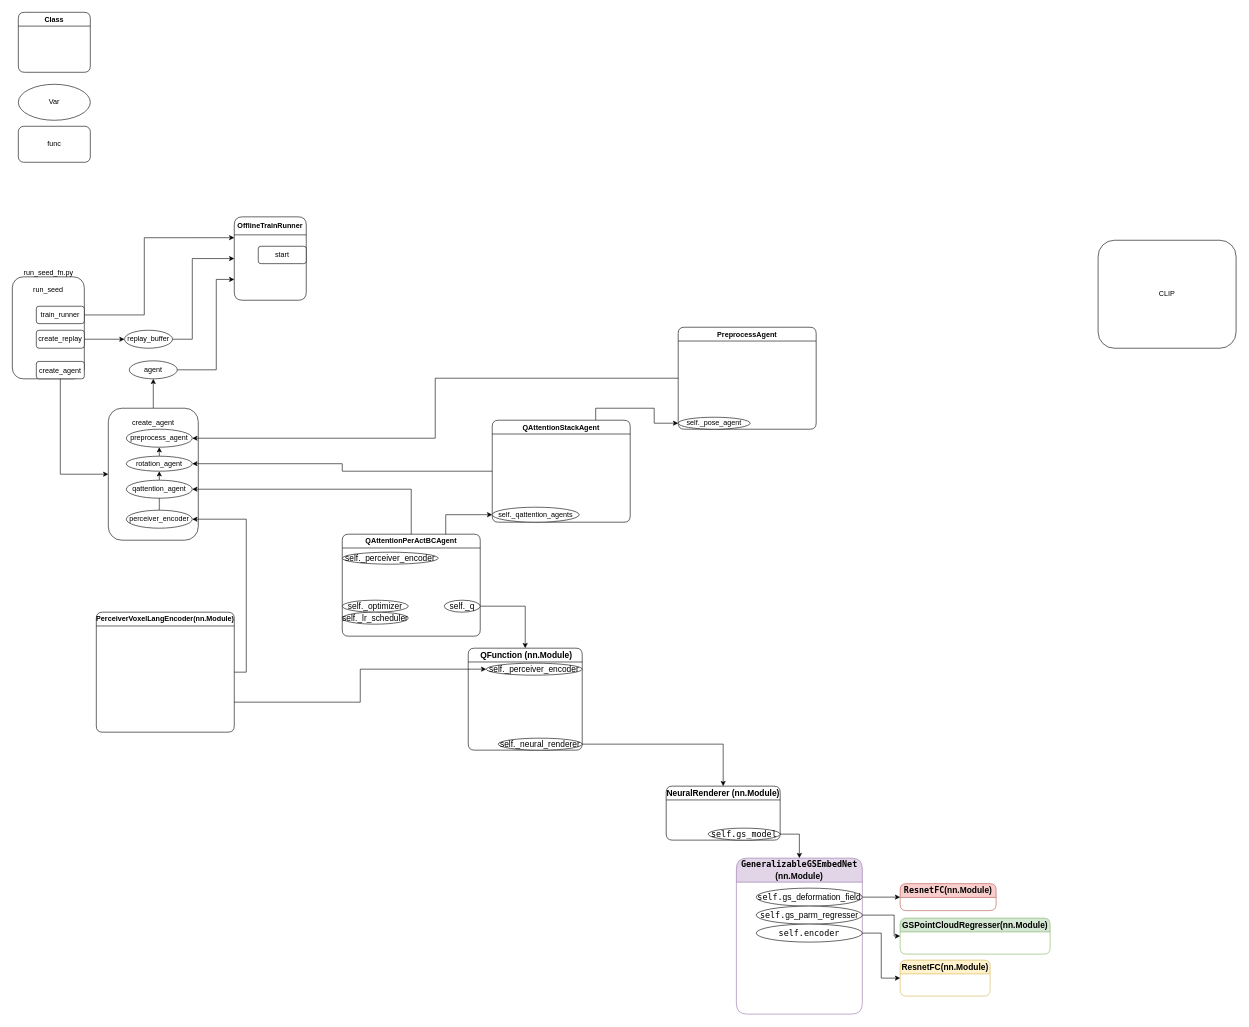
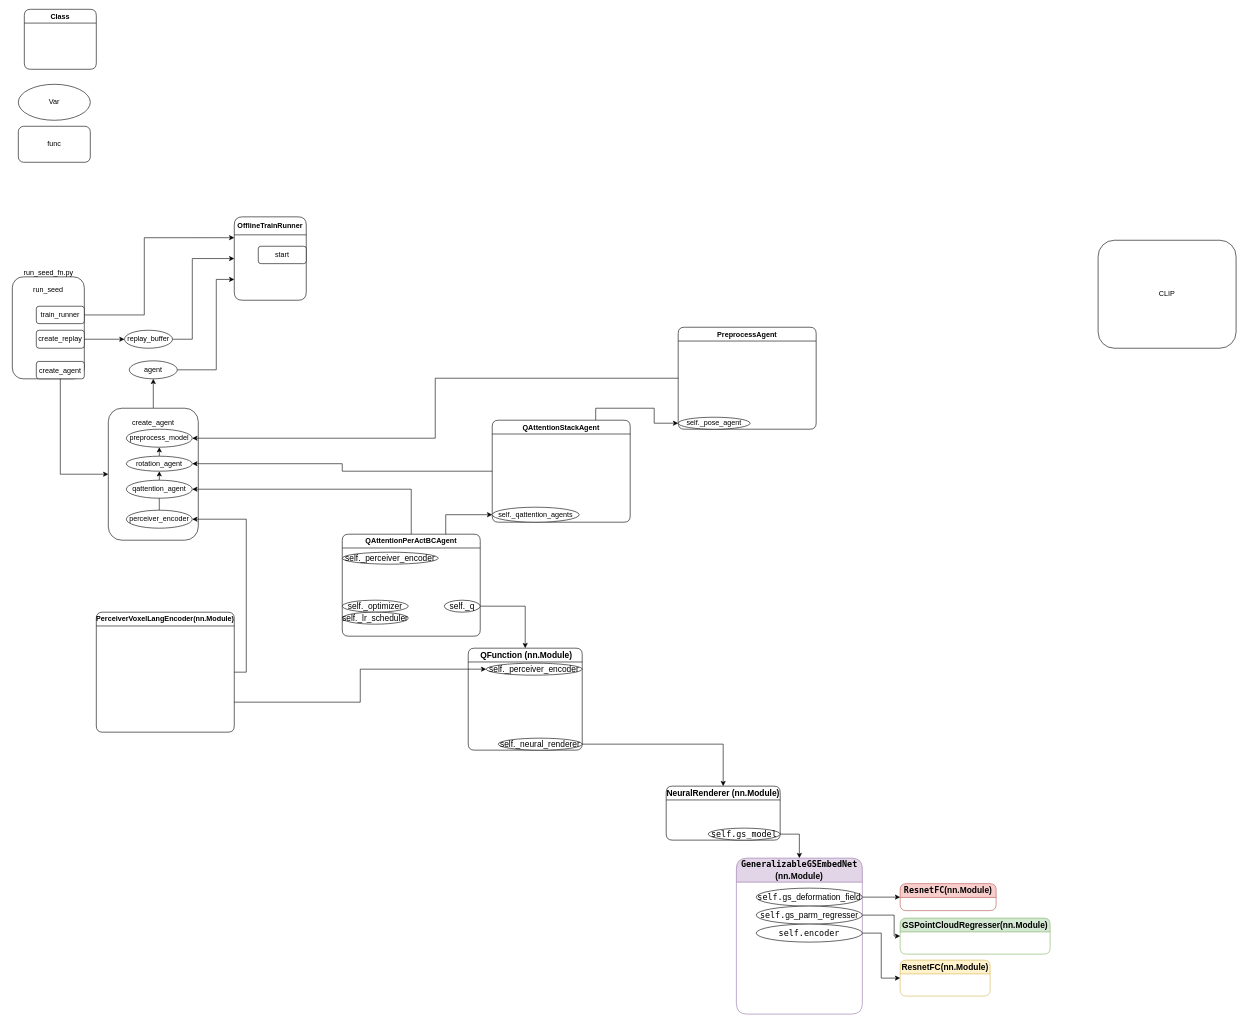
(54, 42) -> (60, 39)
(159, 438) -> (159, 438)
